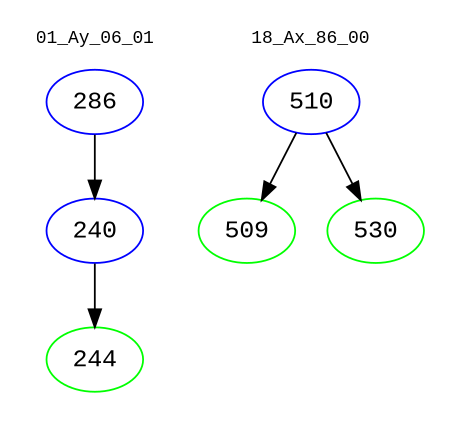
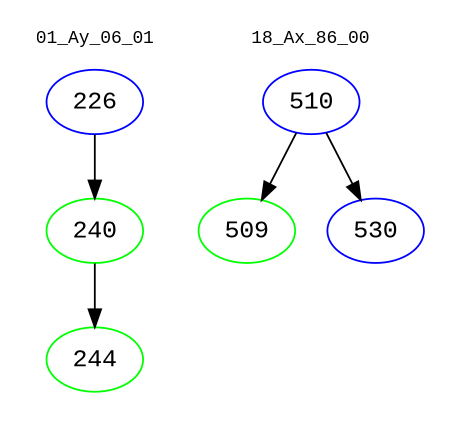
(95, 102) -> (95, 102)
(95, 231) -> (95, 231)
(376, 231) -> (376, 231)
